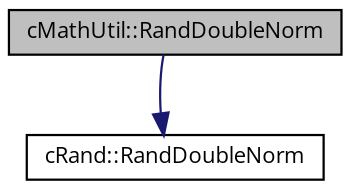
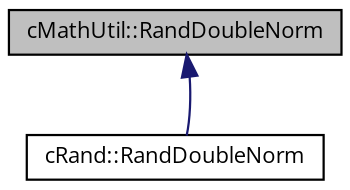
(160, 84) -> (190, 106)
